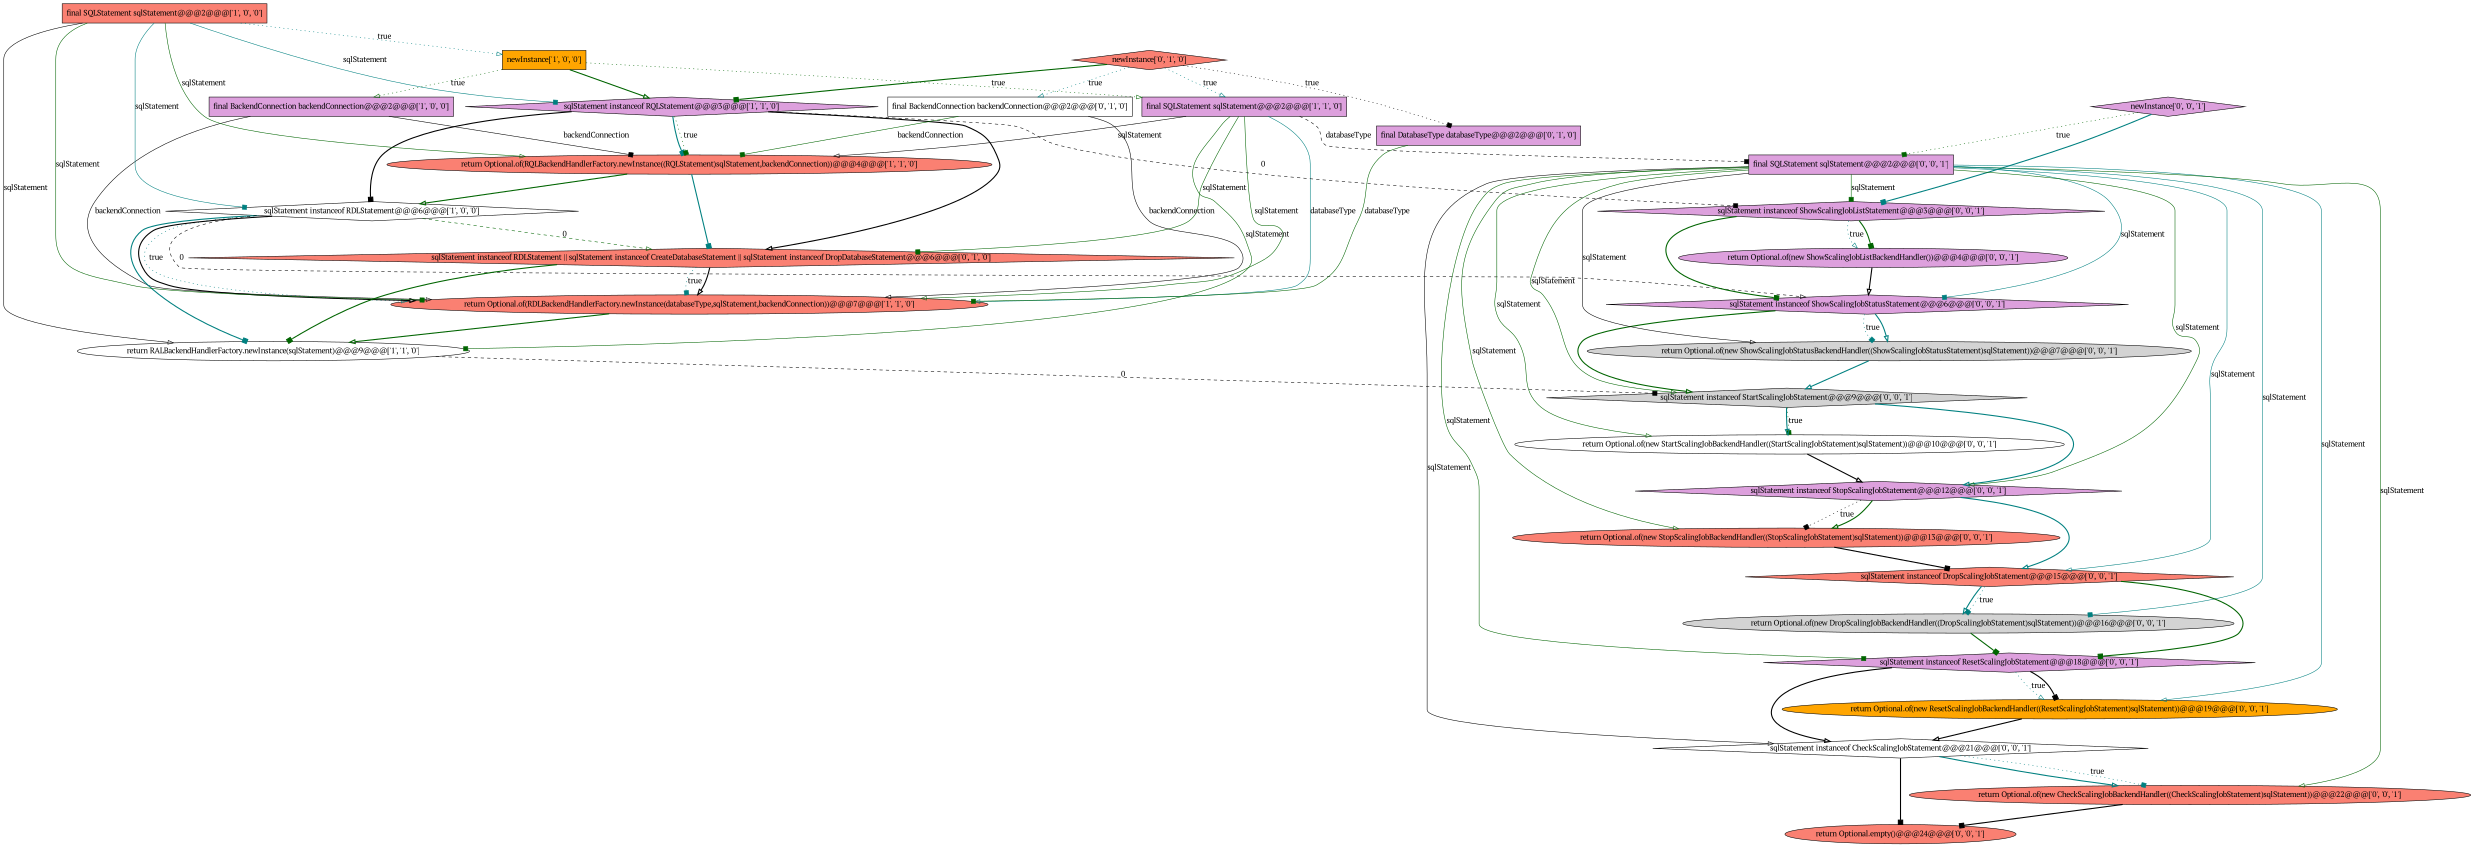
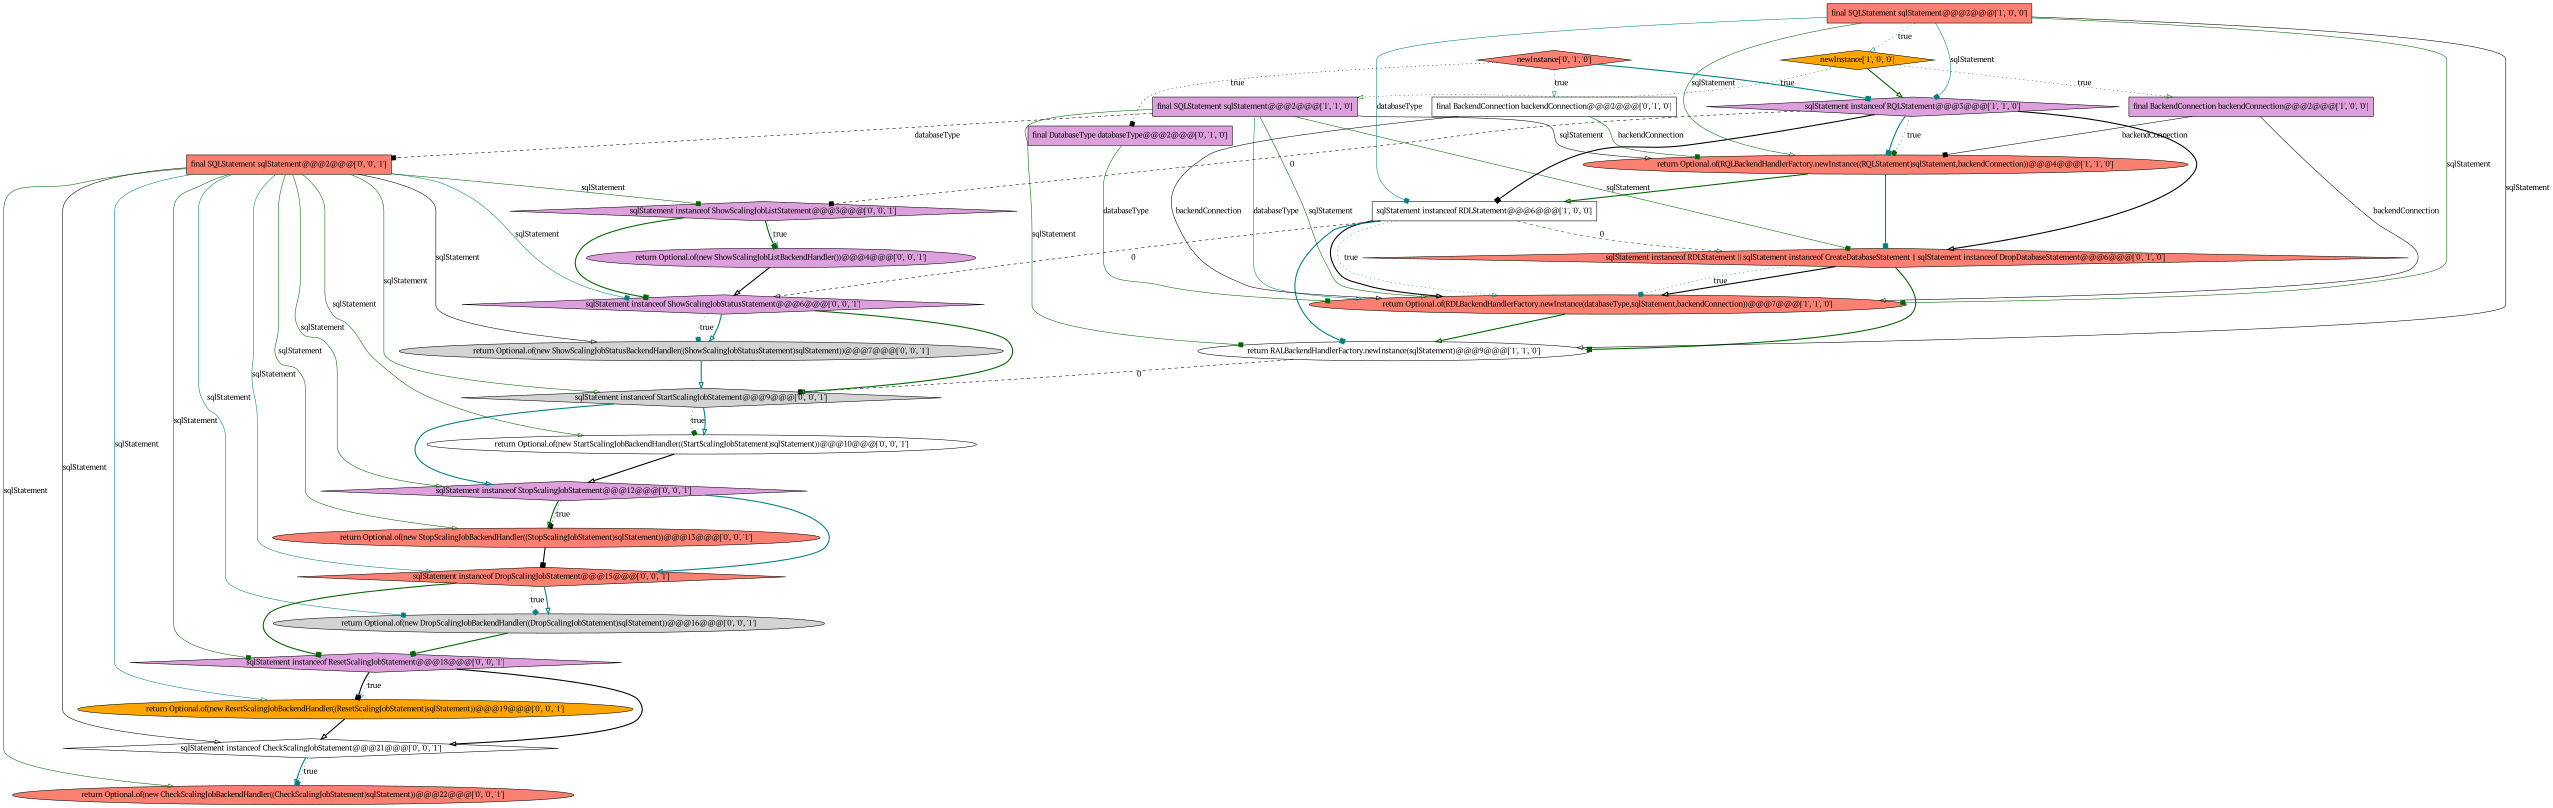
(544, 60) -> (1858, 60)
(942, 80) -> (1731, 79)
(1192, 81) -> none
(157, 107) -> (1400, 107)
(2168, 107) -> none
(1851, 165) -> (289, 165)
(372, 211) -> (1484, 211)
(1901, 834) -> none
